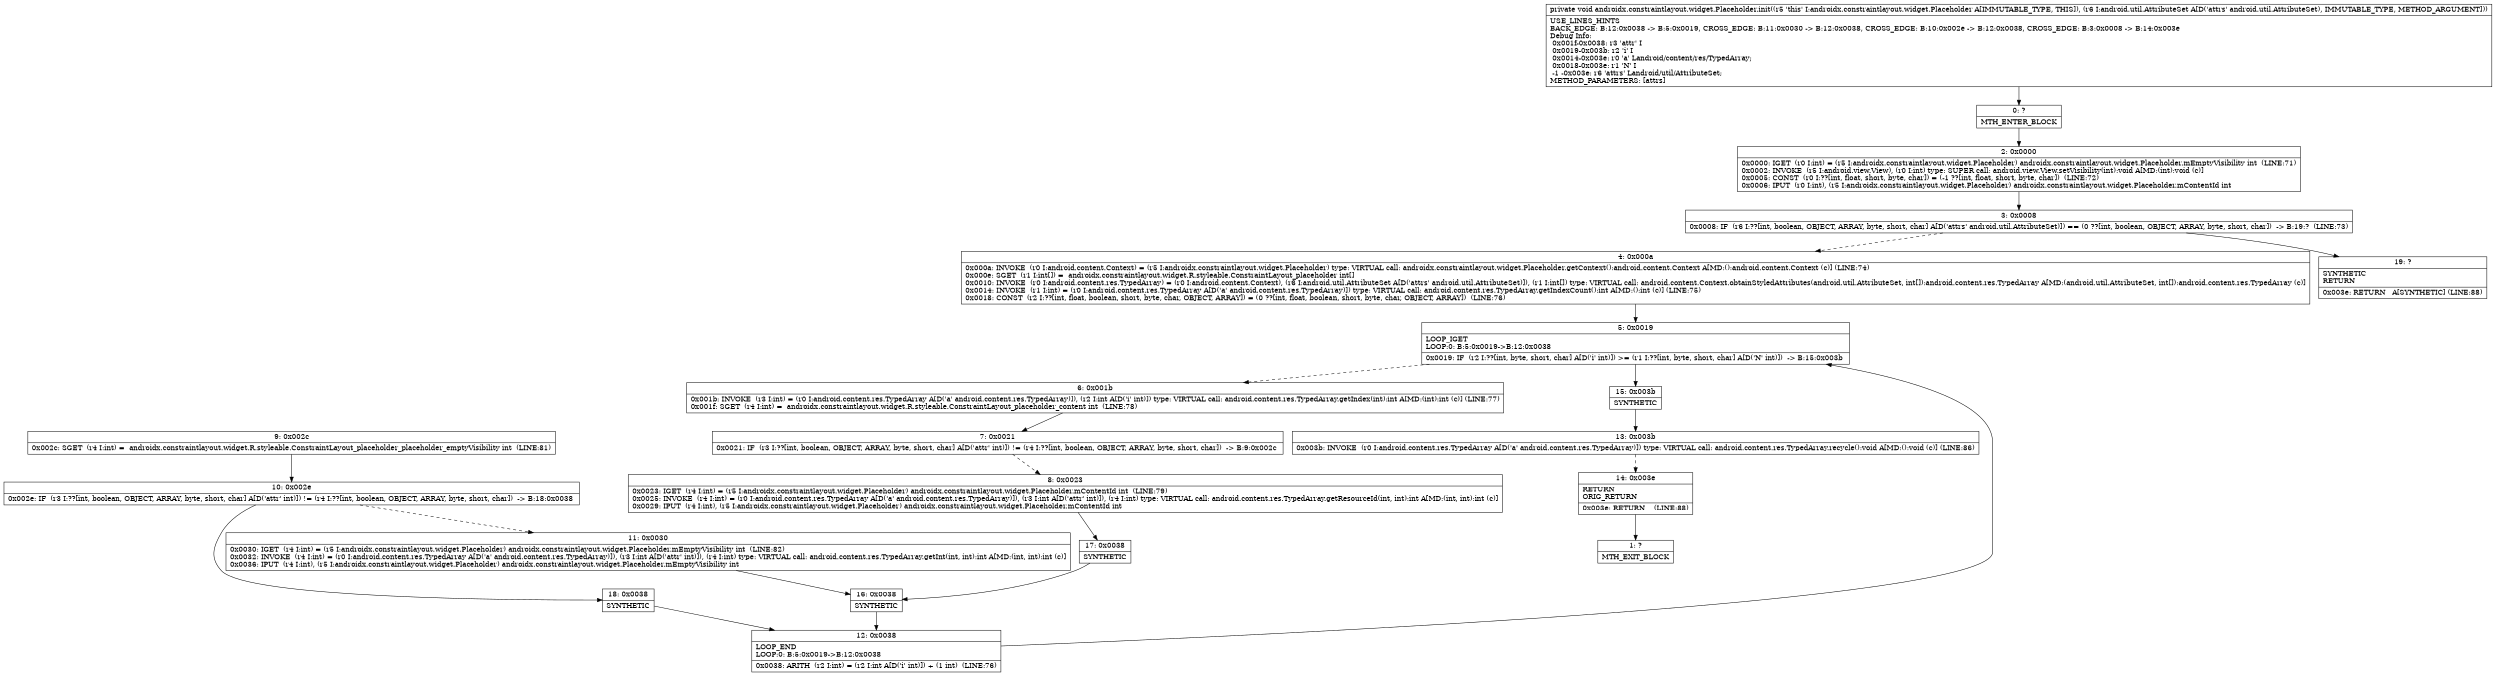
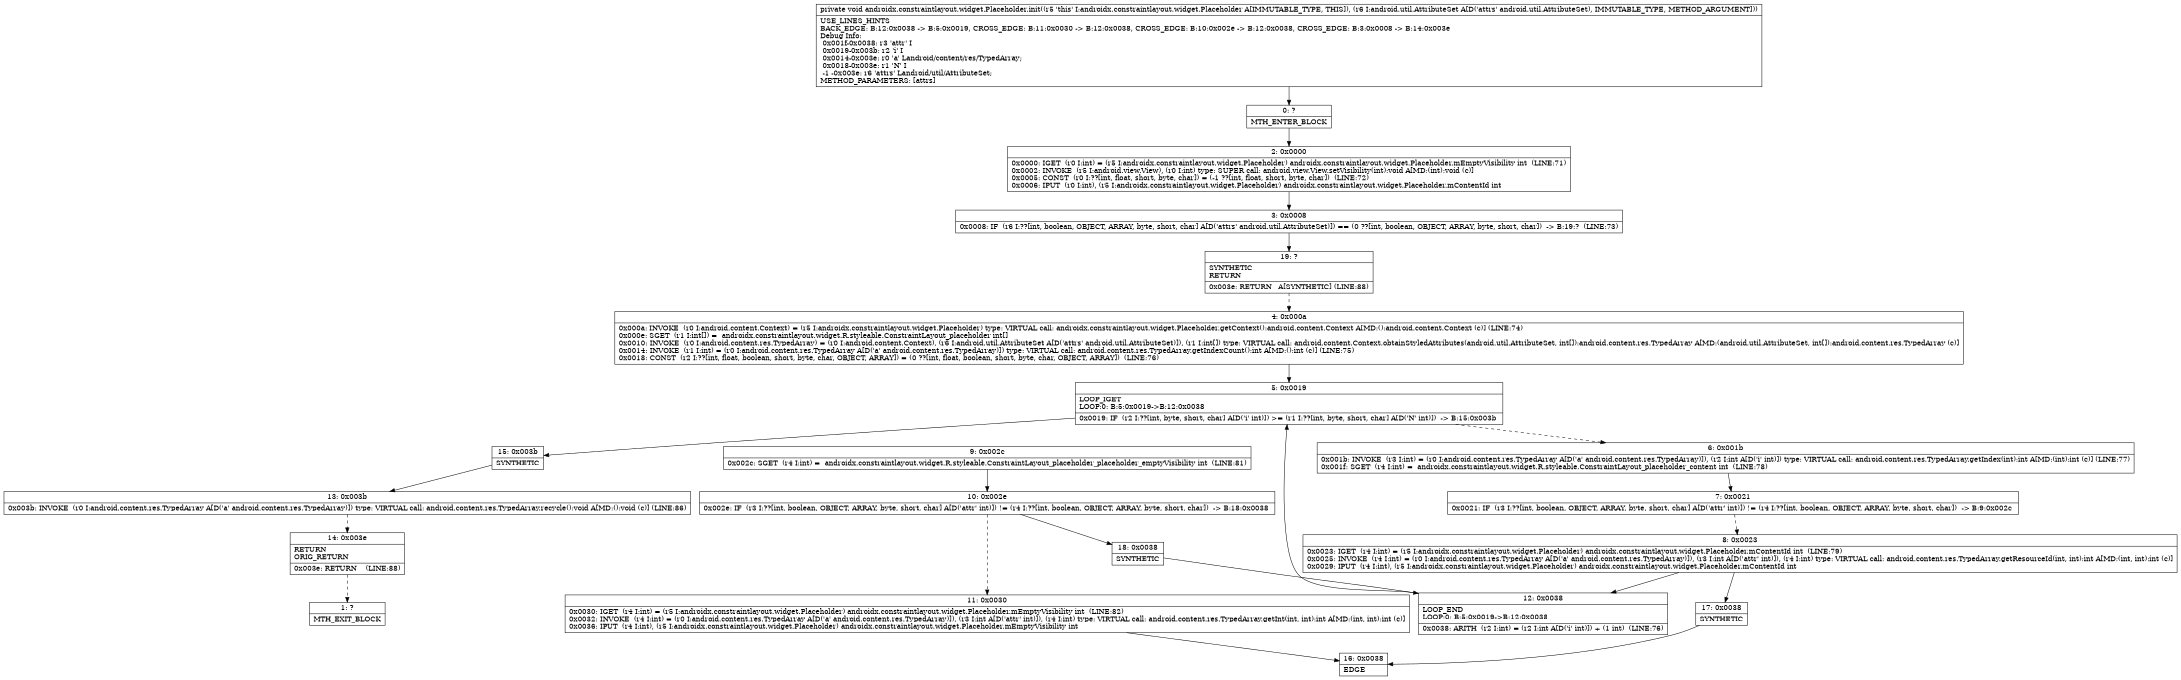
(1882, 242) -> (1289, 300)
(1636, 525) -> (347, 586)
(876, 606) -> (1354, 670)
(876, 619) -> (1647, 582)
